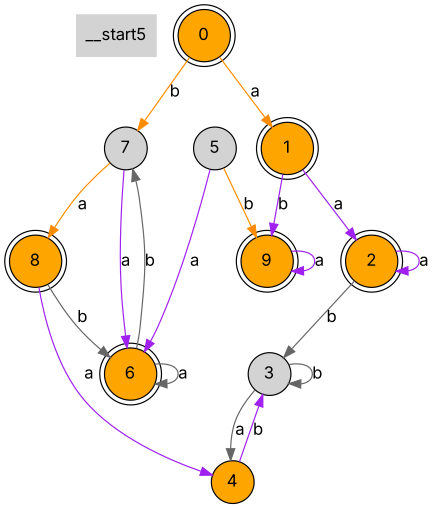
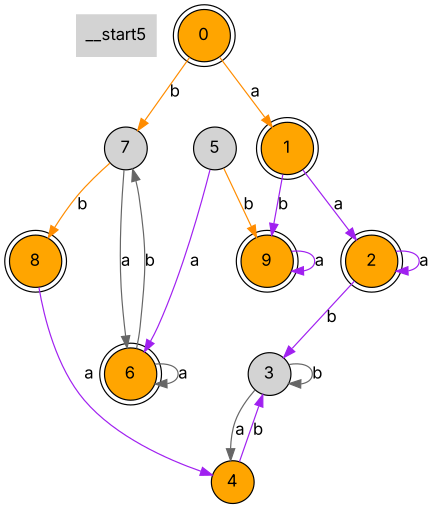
(83, 205) -> (83, 205)
(120, 253) -> (120, 253)
(323, 315) -> (323, 315)
(71, 320) -> none
